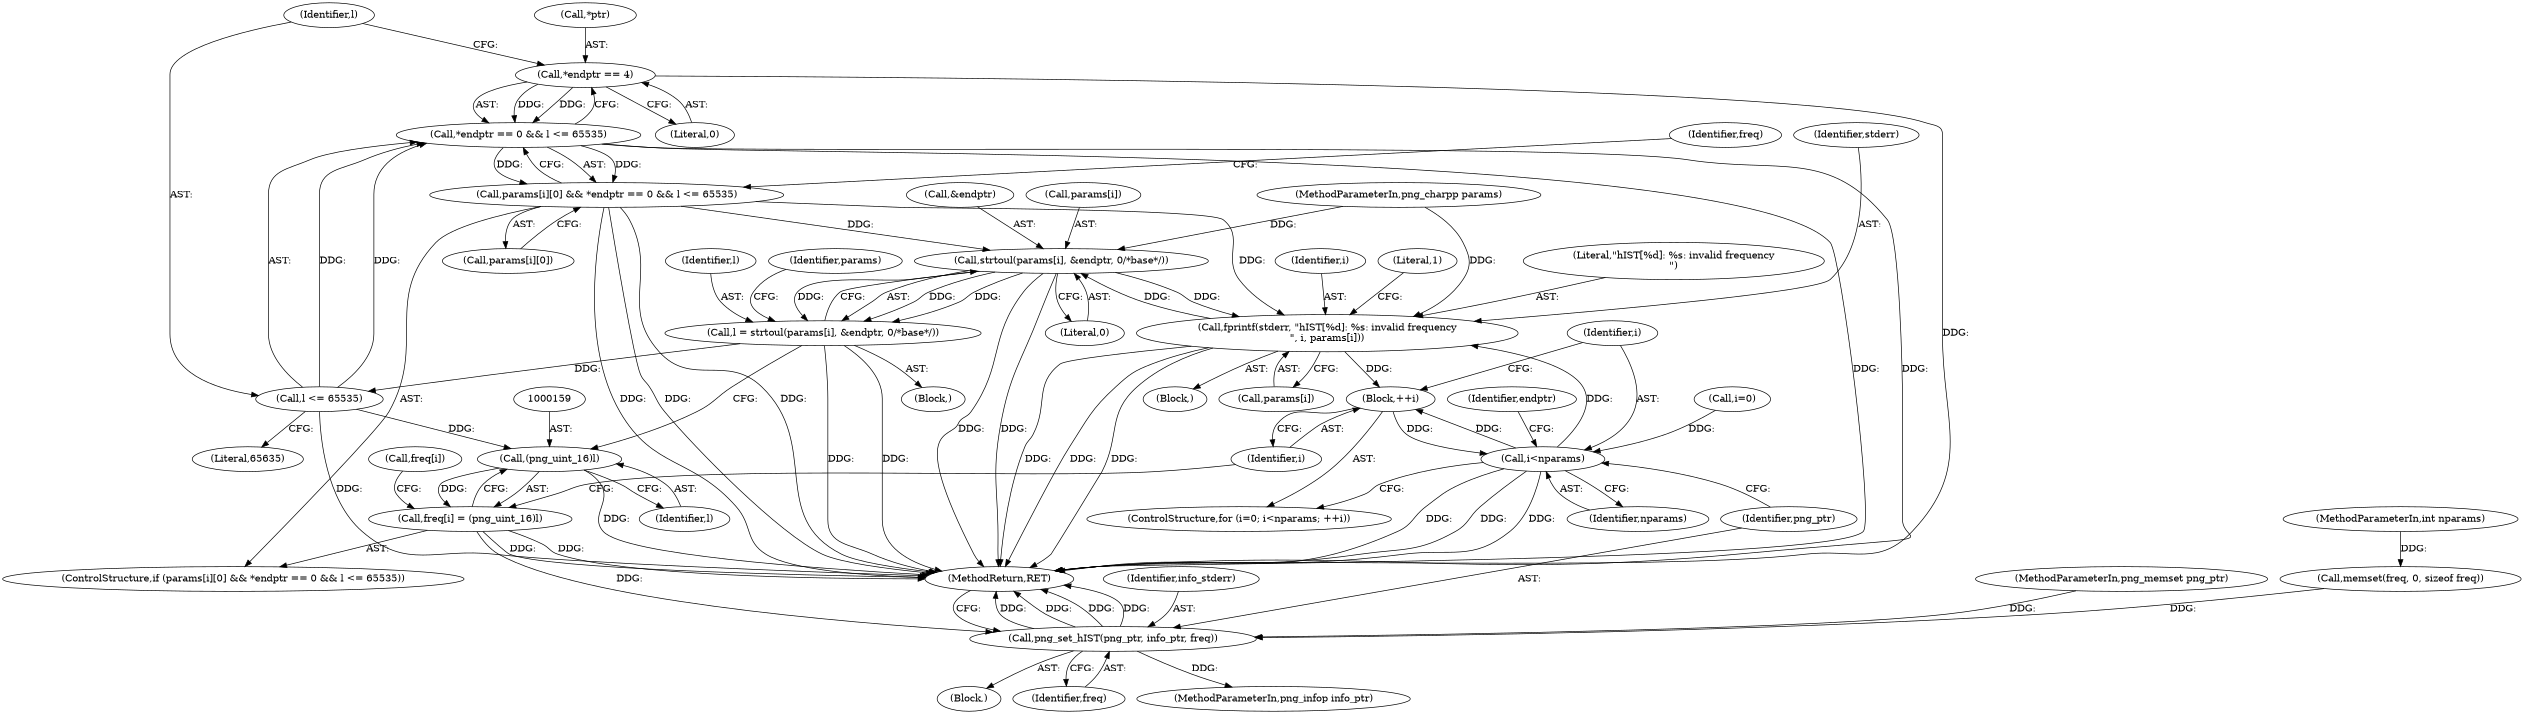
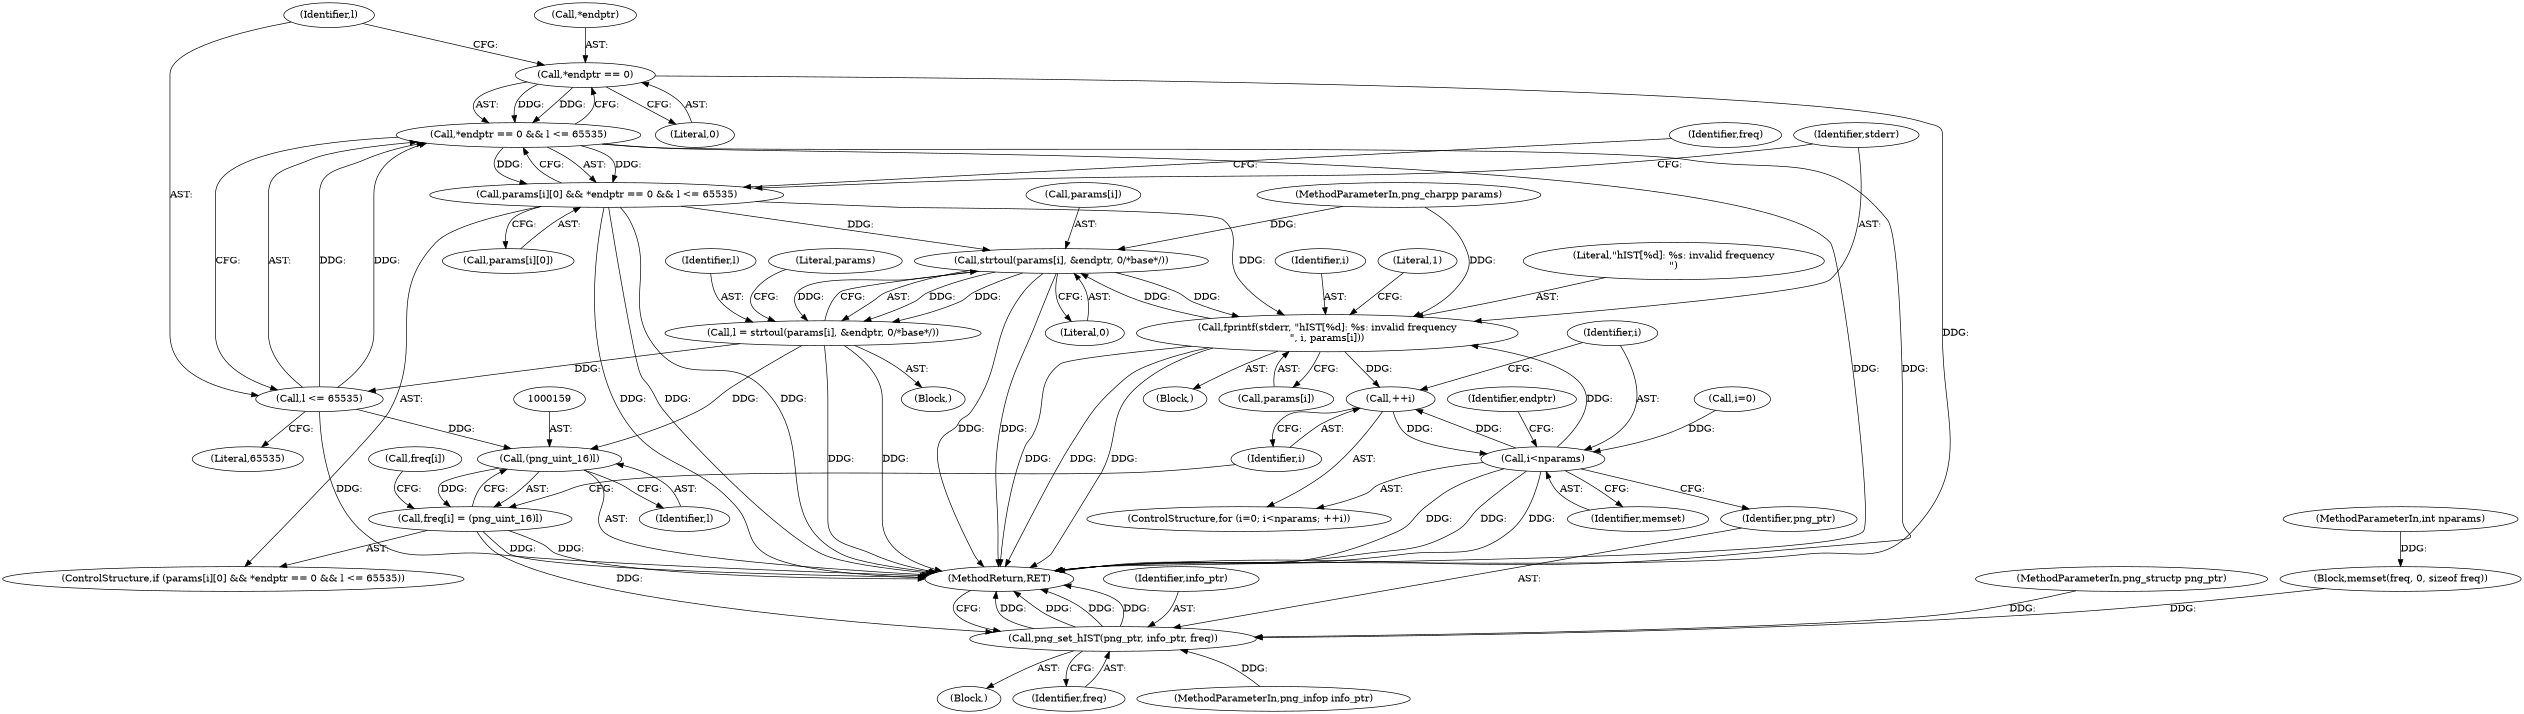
(585, 15) -> (585, 15)
(585, 75) -> (585, 75)
none -> (1288, 176)
(960, 195) -> none
none -> (215, 205)
(526, 225) -> (526, 225)
(571, 225) -> (571, 225)
(835, 261) -> (835, 261)
(747, 399) -> (747, 399)
(1391, 399) -> (1391, 399)
(248, 459) -> (248, 459)
(1692, 477) -> (1662, 488)
(1393, 489) -> (1393, 489)
(618, 519) -> (618, 519)
(1638, 519) -> (1638, 519)
(1181, 579) -> (1181, 579)
(2122, 579) -> (2122, 579)
(2401, 579) -> (2401, 579)
(1181, 670) -> (1226, 665)
